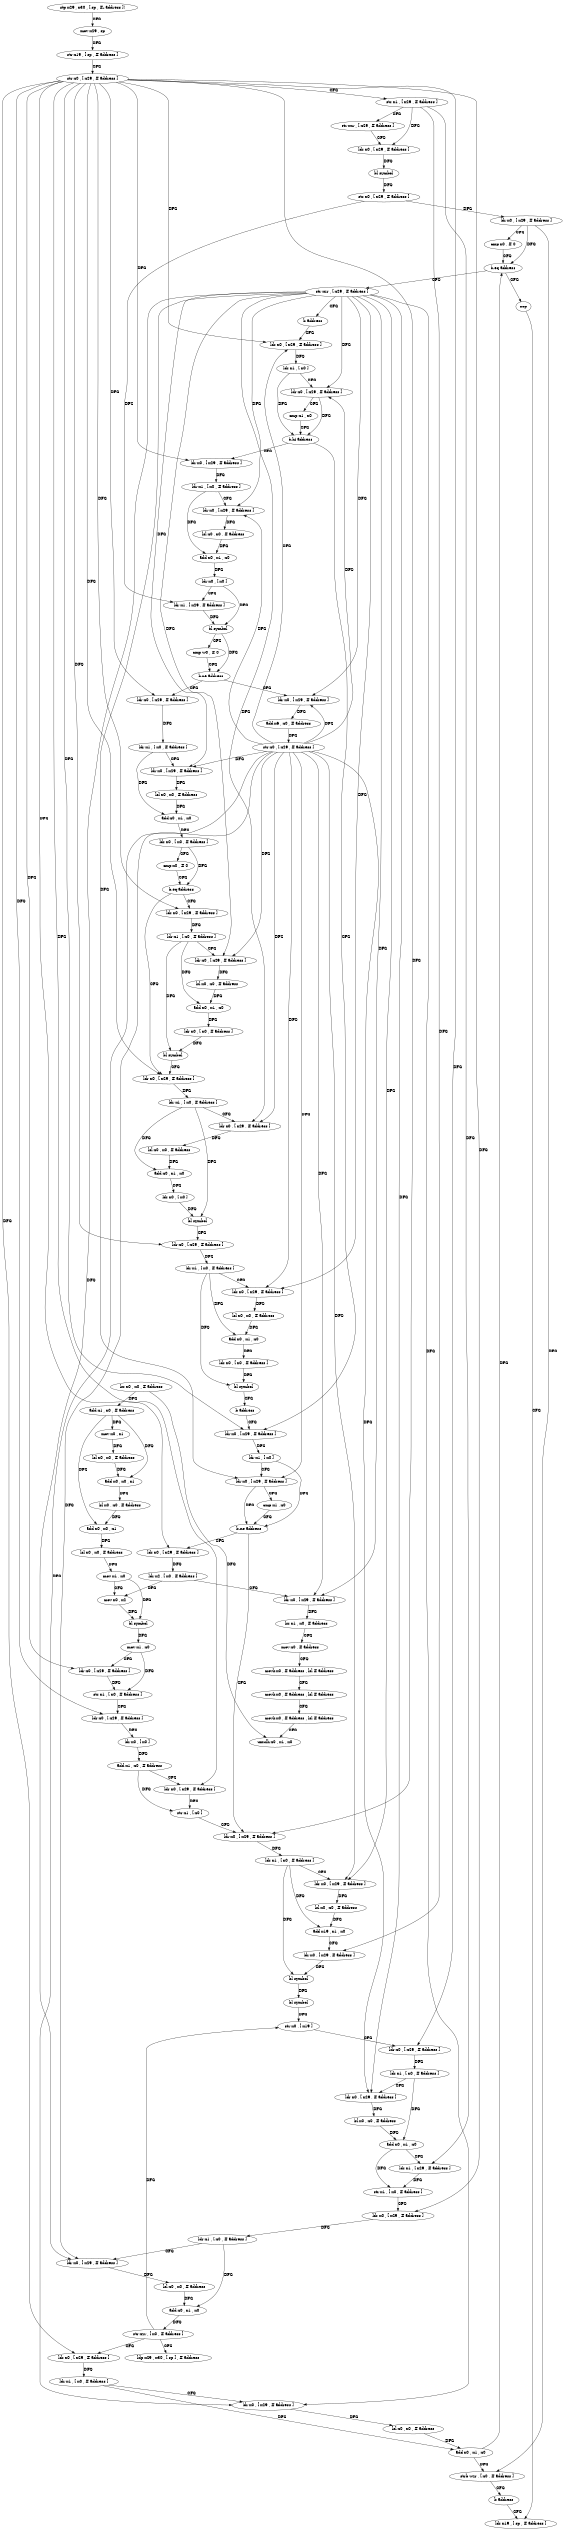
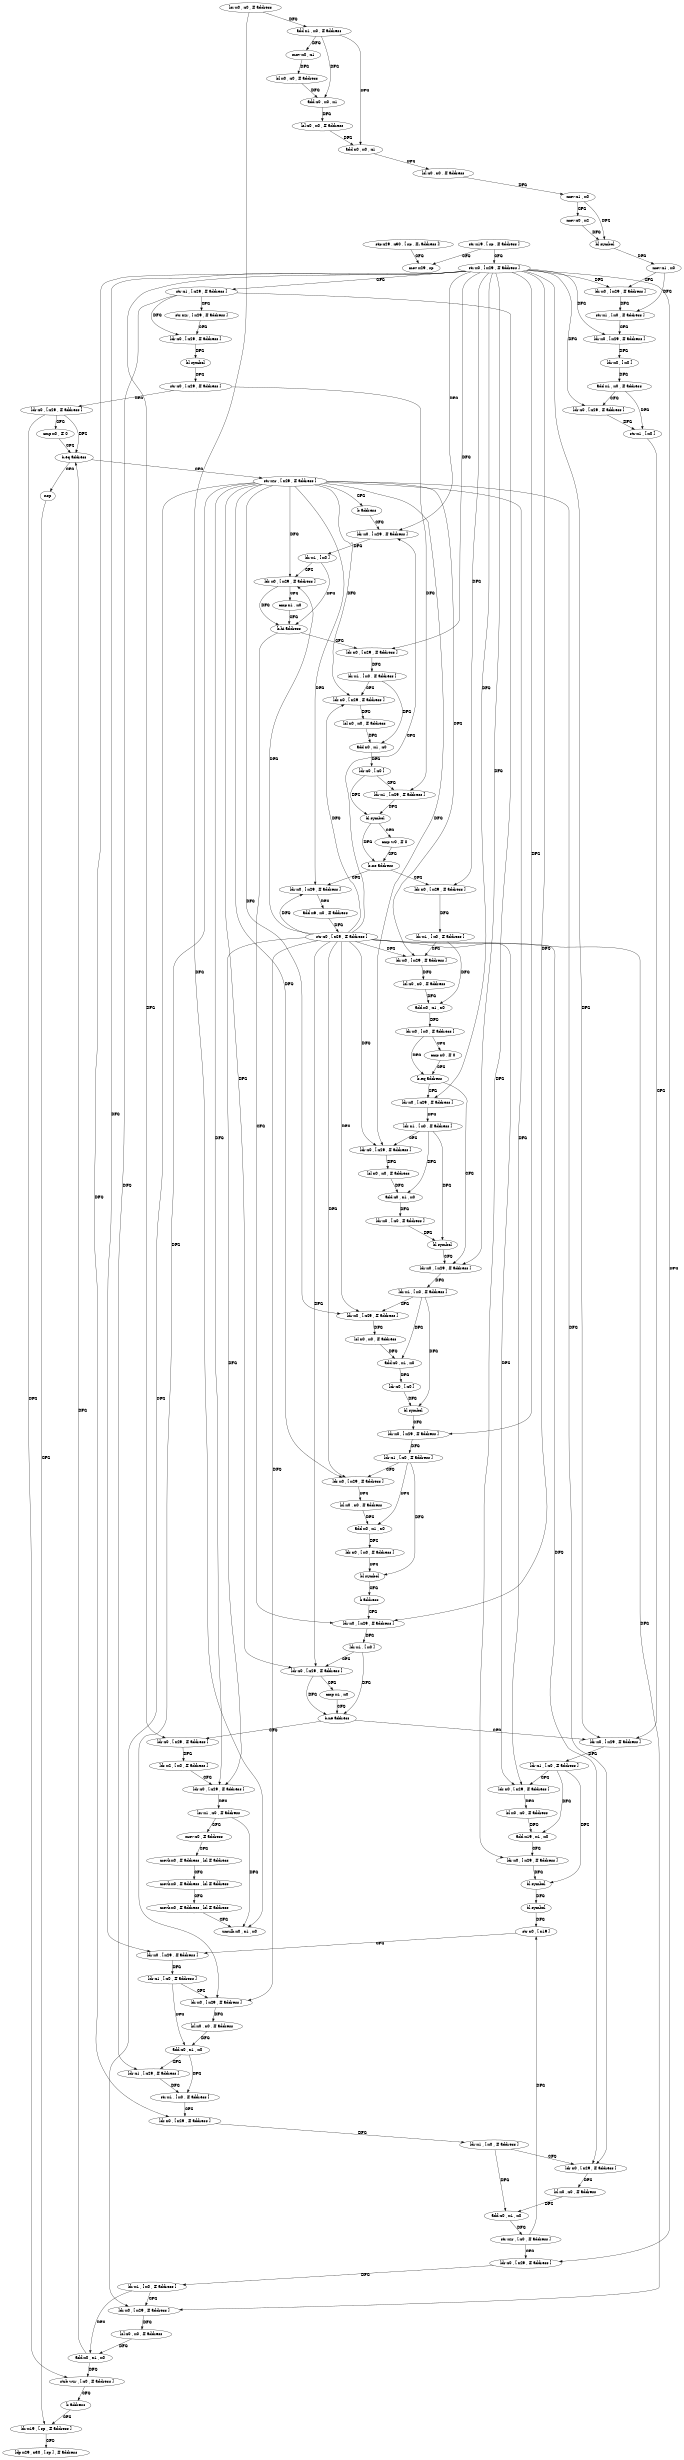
(93, 42) -> (458, 256)
(145, 1588) -> none
none -> (249, 1867)
(163, 2345) -> (46, 2440)
